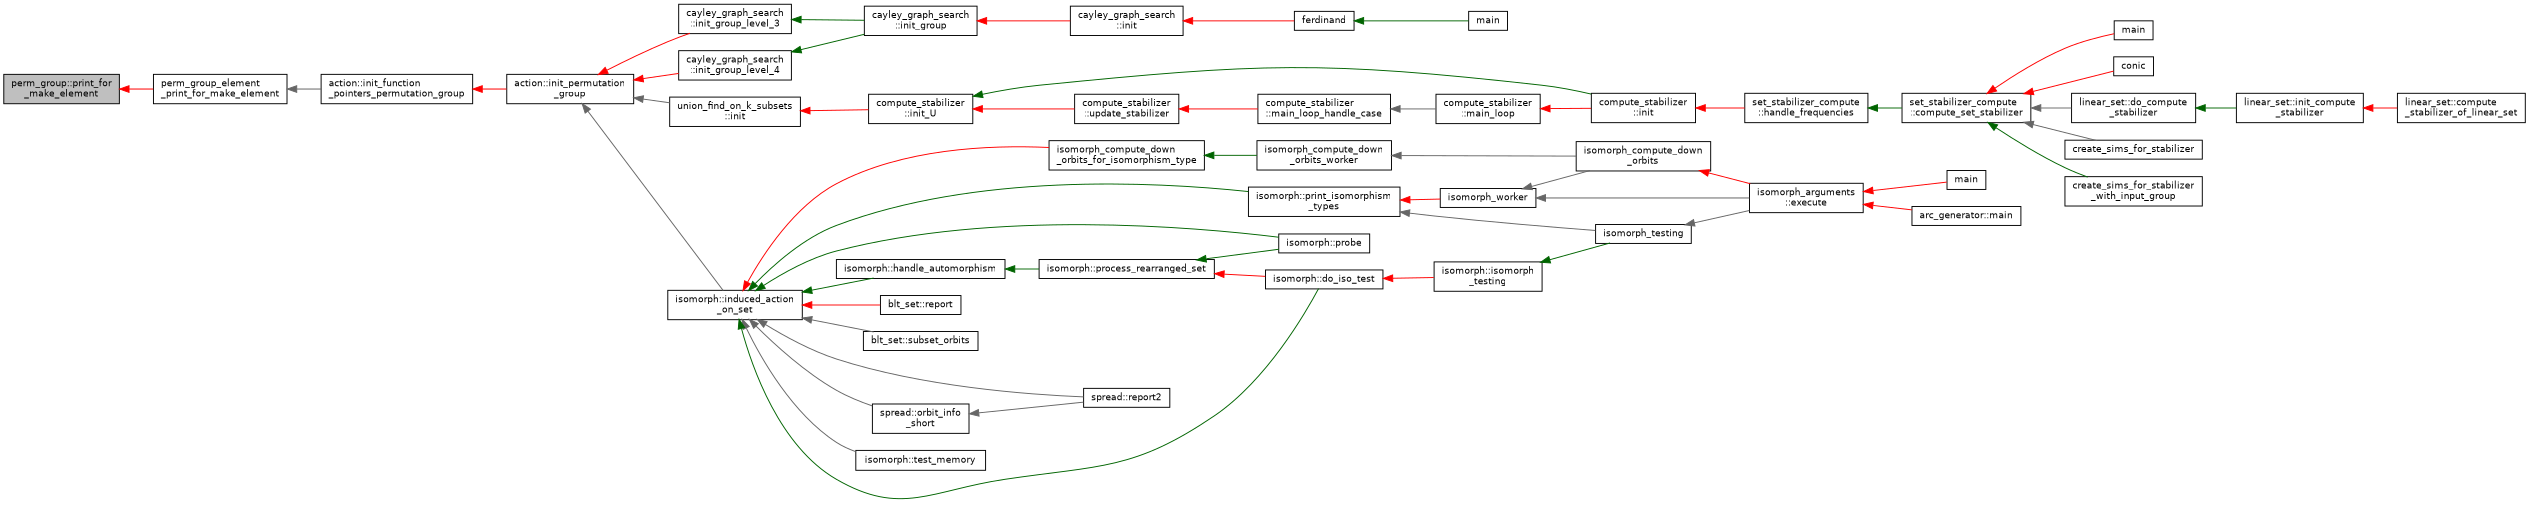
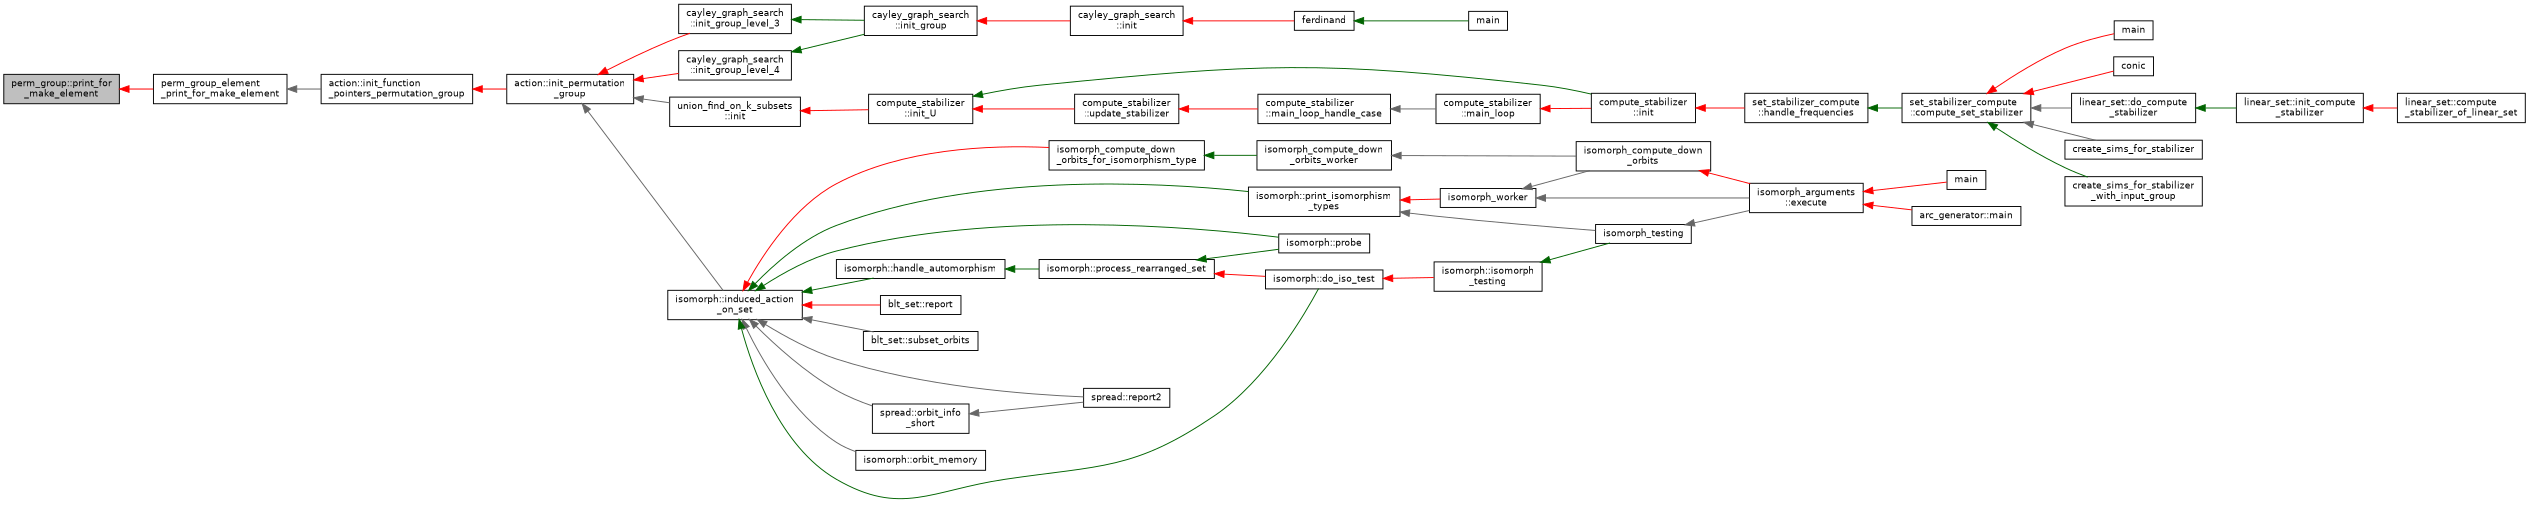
(921, 460) -> (921, 460)
